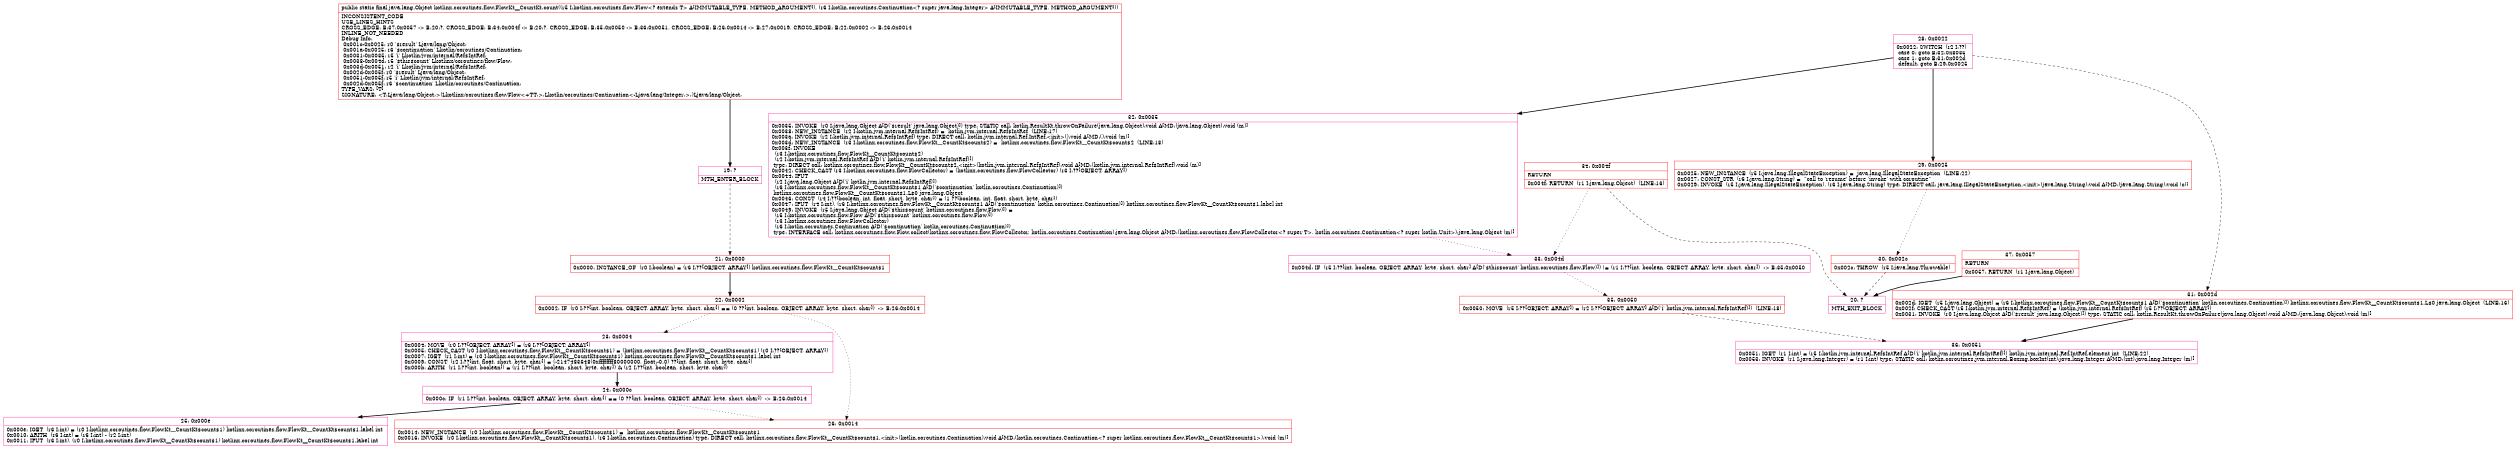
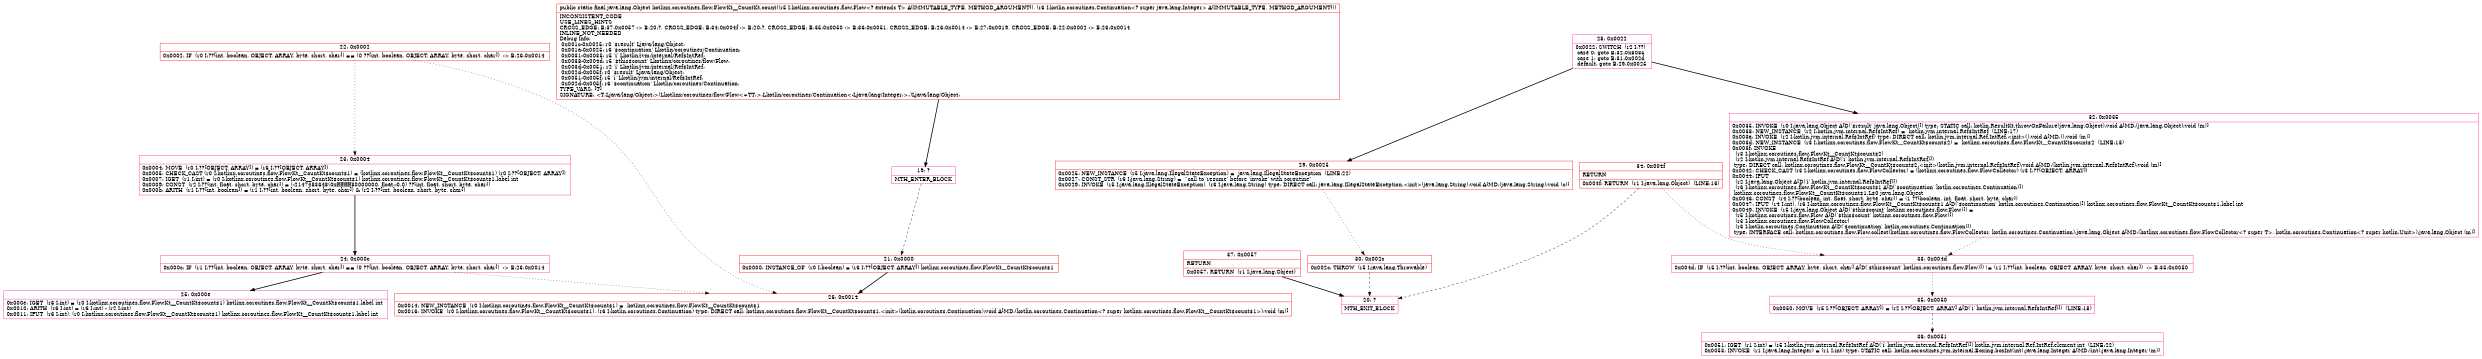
(730, 282) -> (875, 282)
(1622, 305) -> (1932, 305)
(2202, 305) -> none
